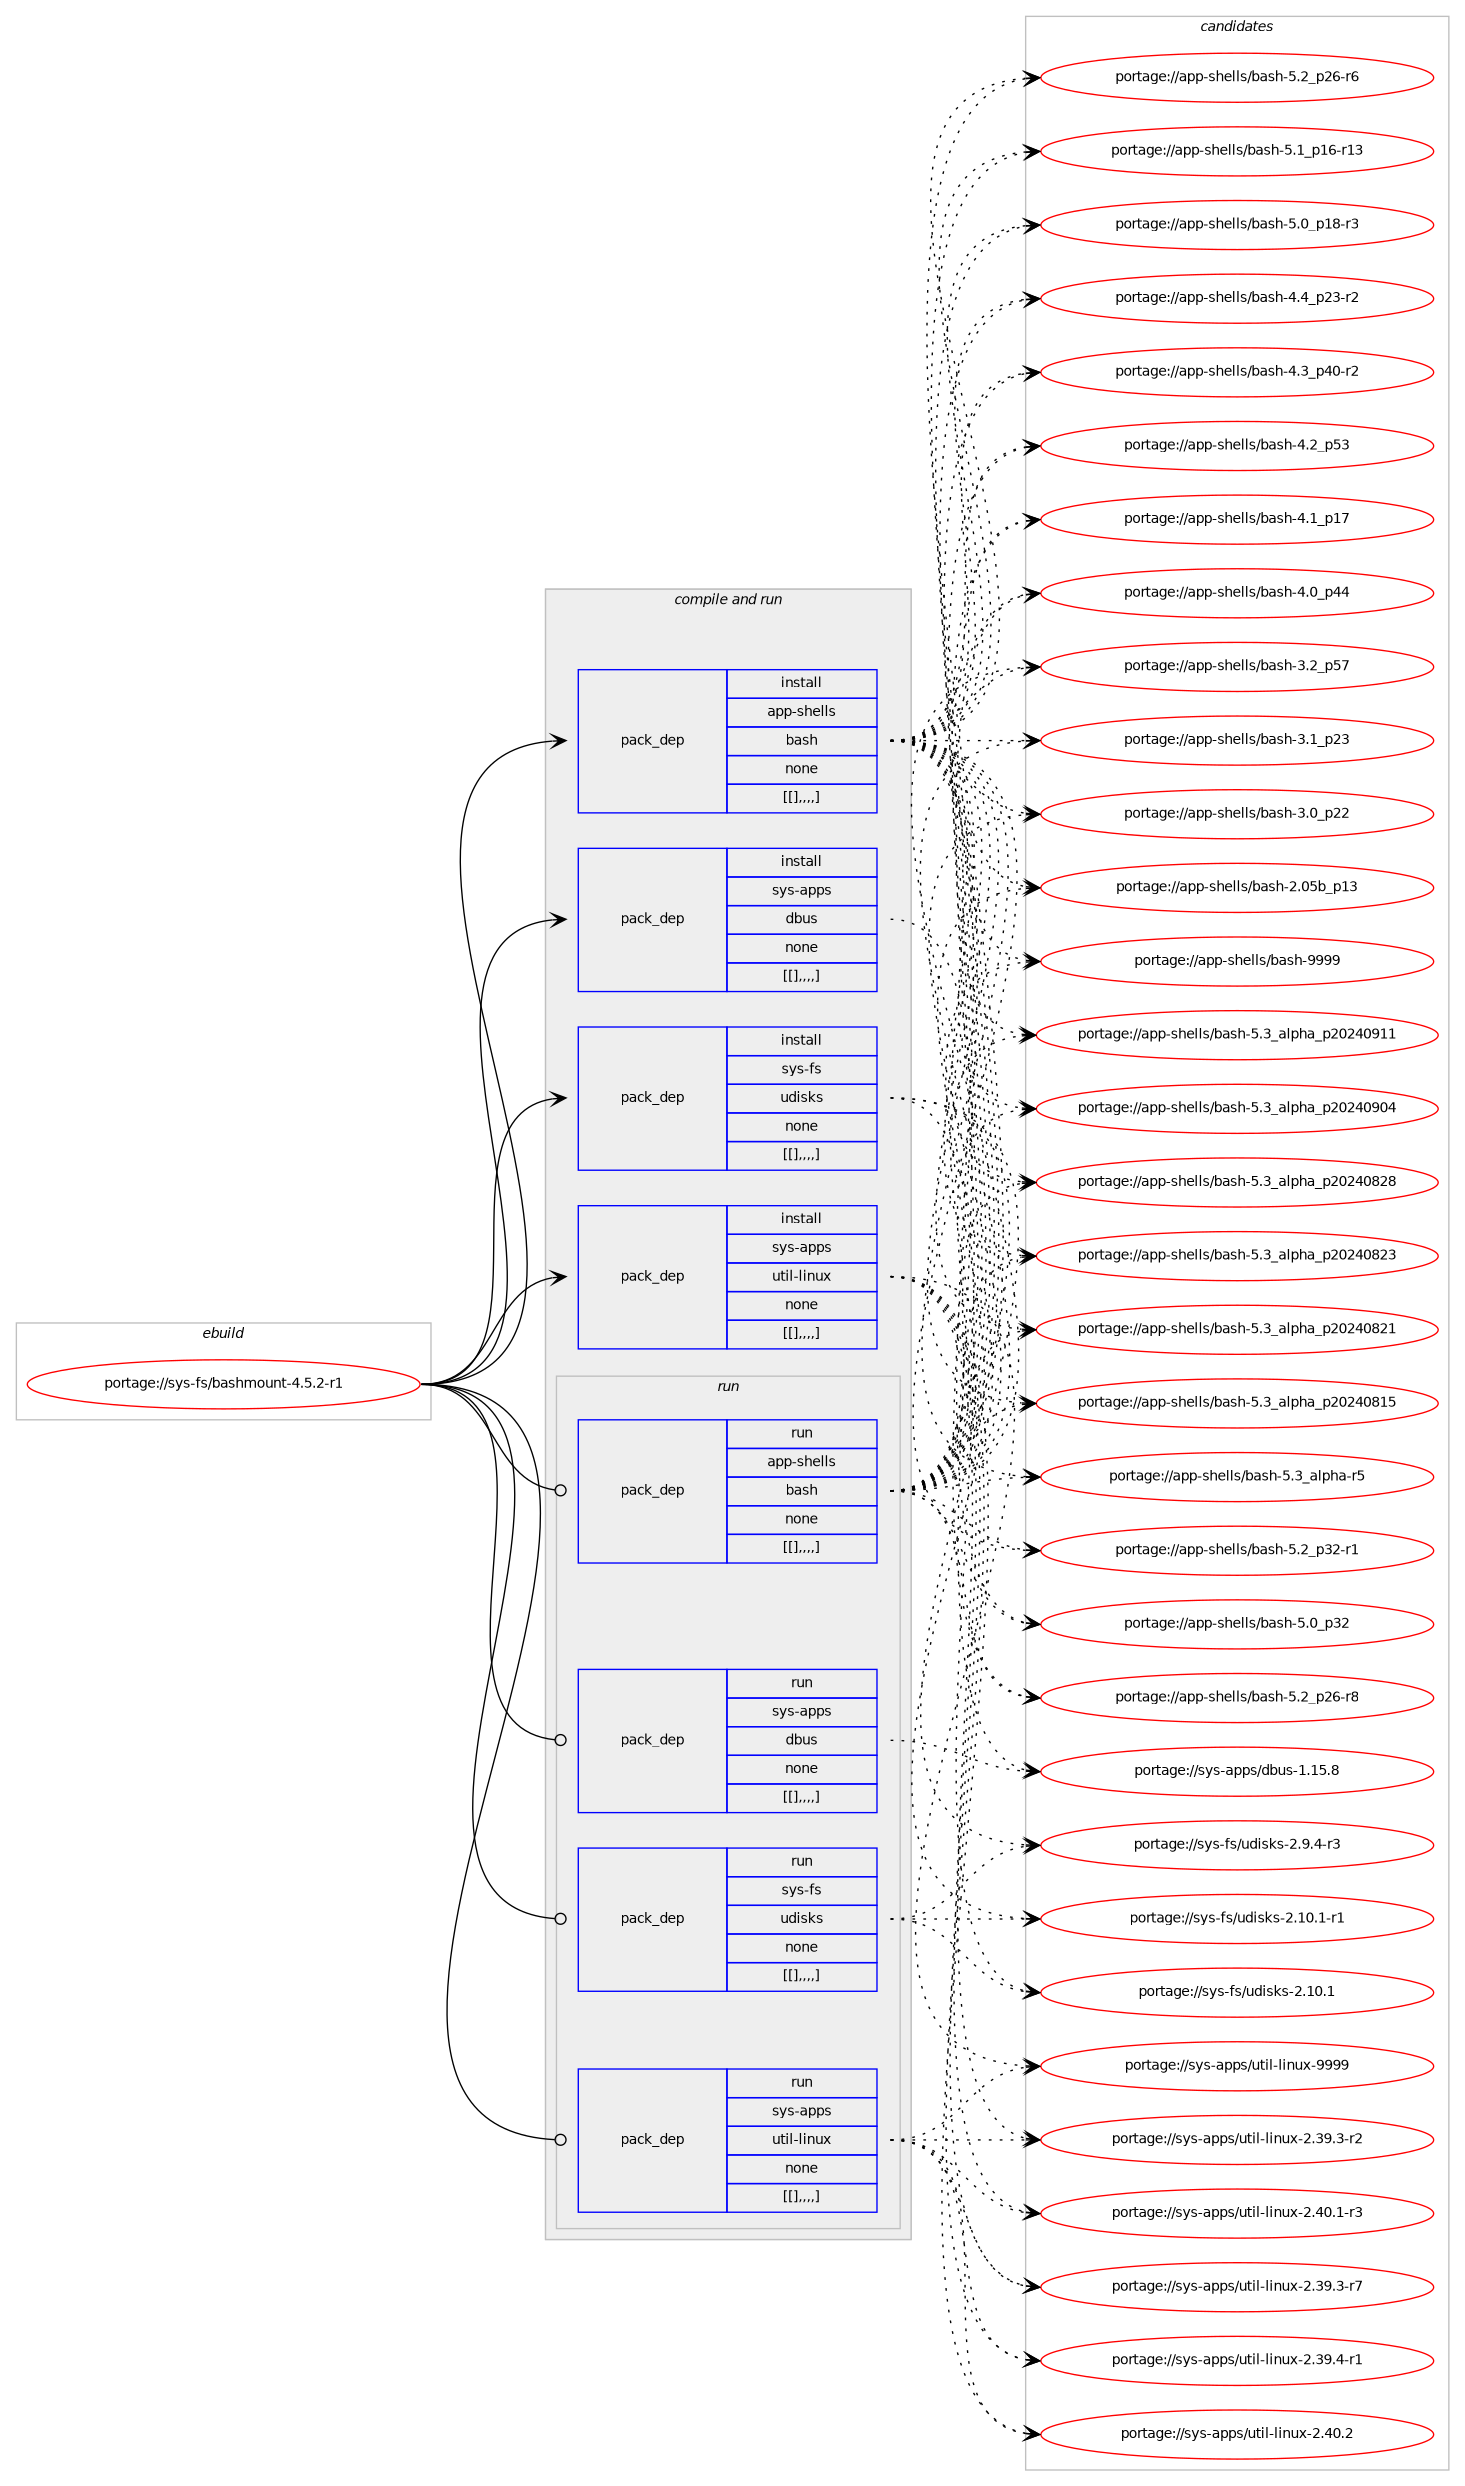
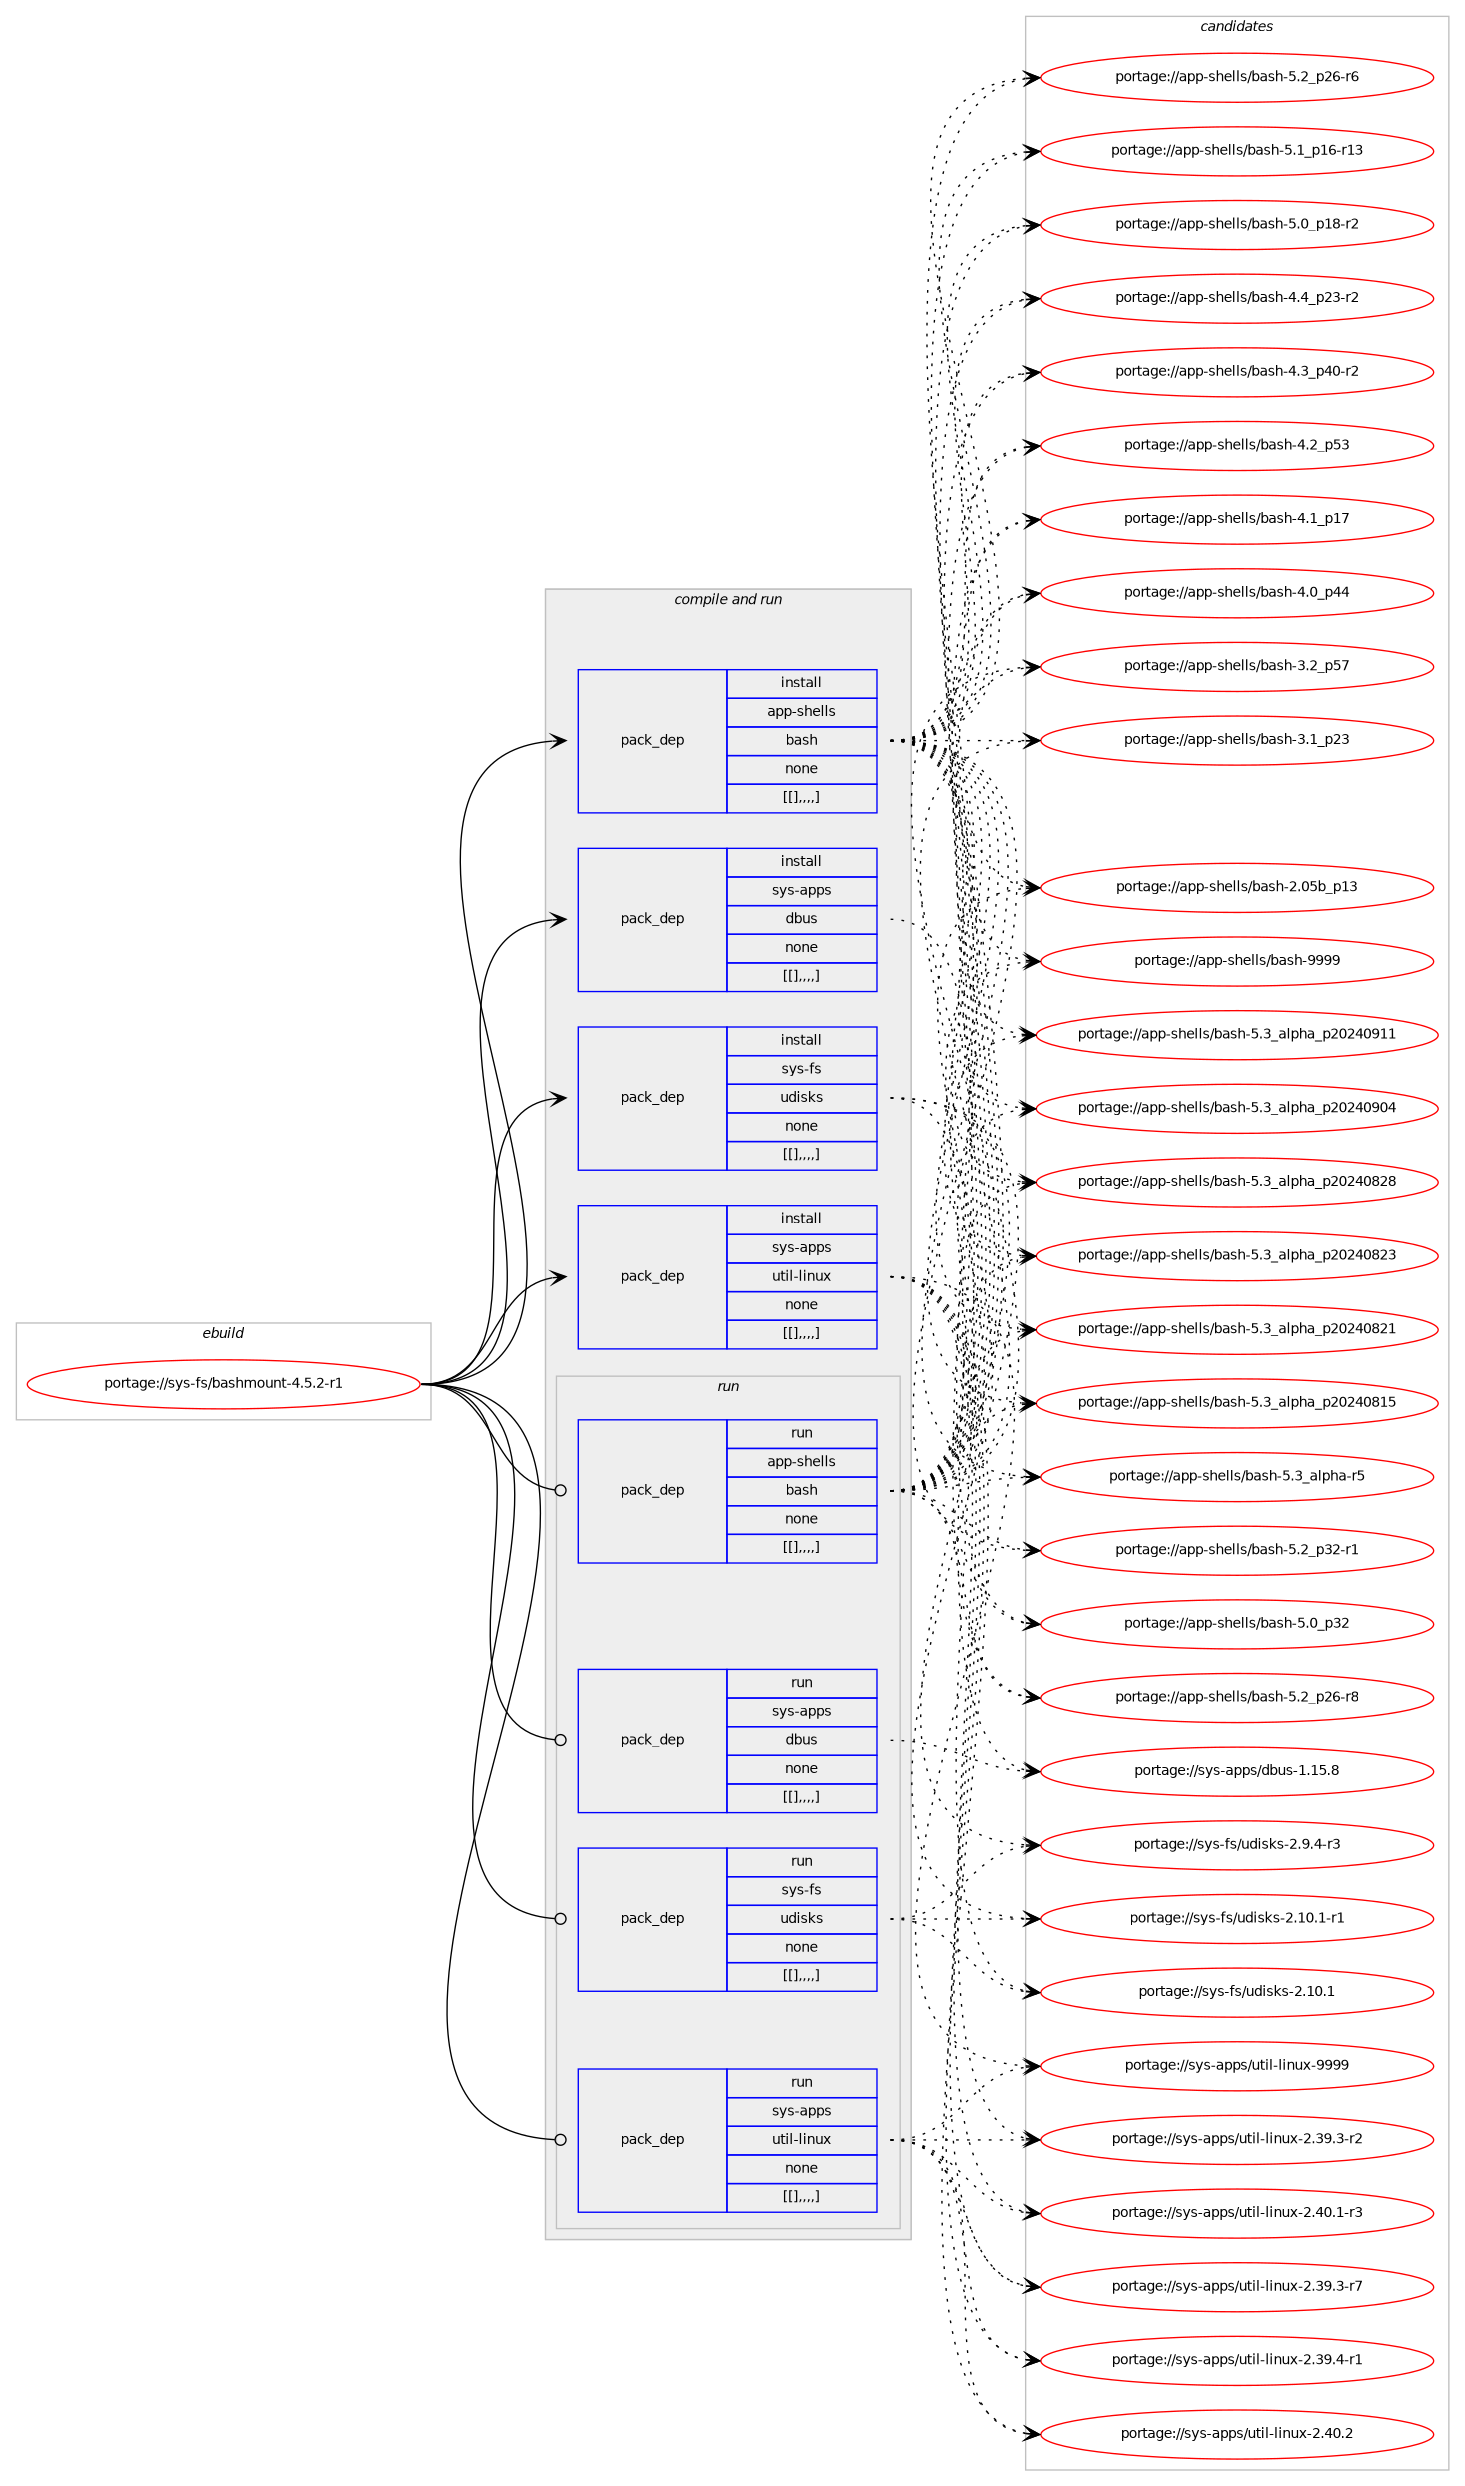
(1237, 225) -> (1237, 225)
(1237, 814) -> none
